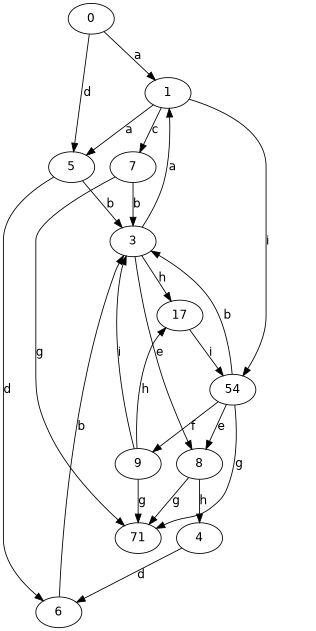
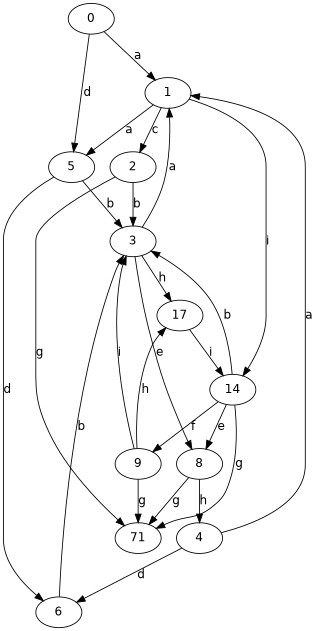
(133, 167) -> (133, 167)
none -> (305, 305)
(233, 390) -> (233, 390)
